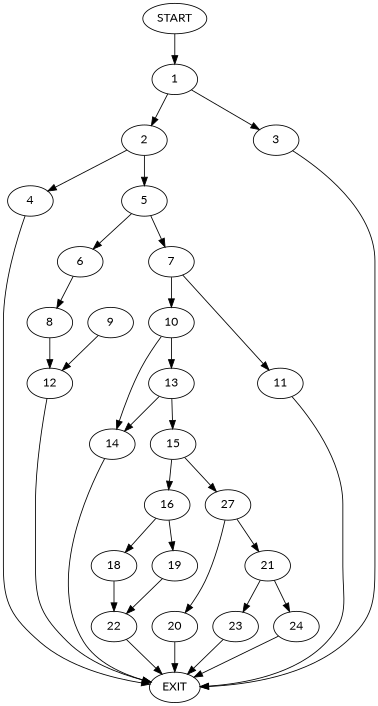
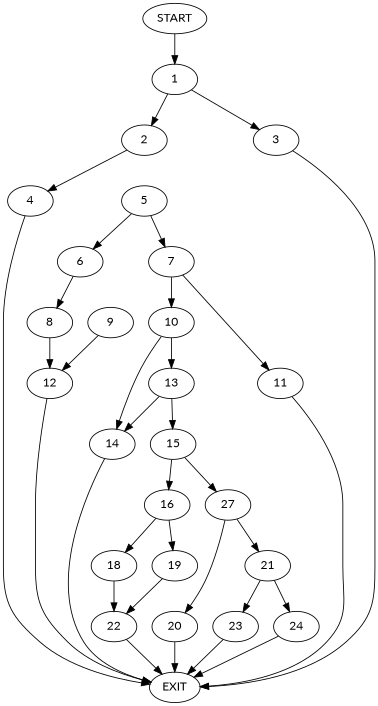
(144, 166) -> none
